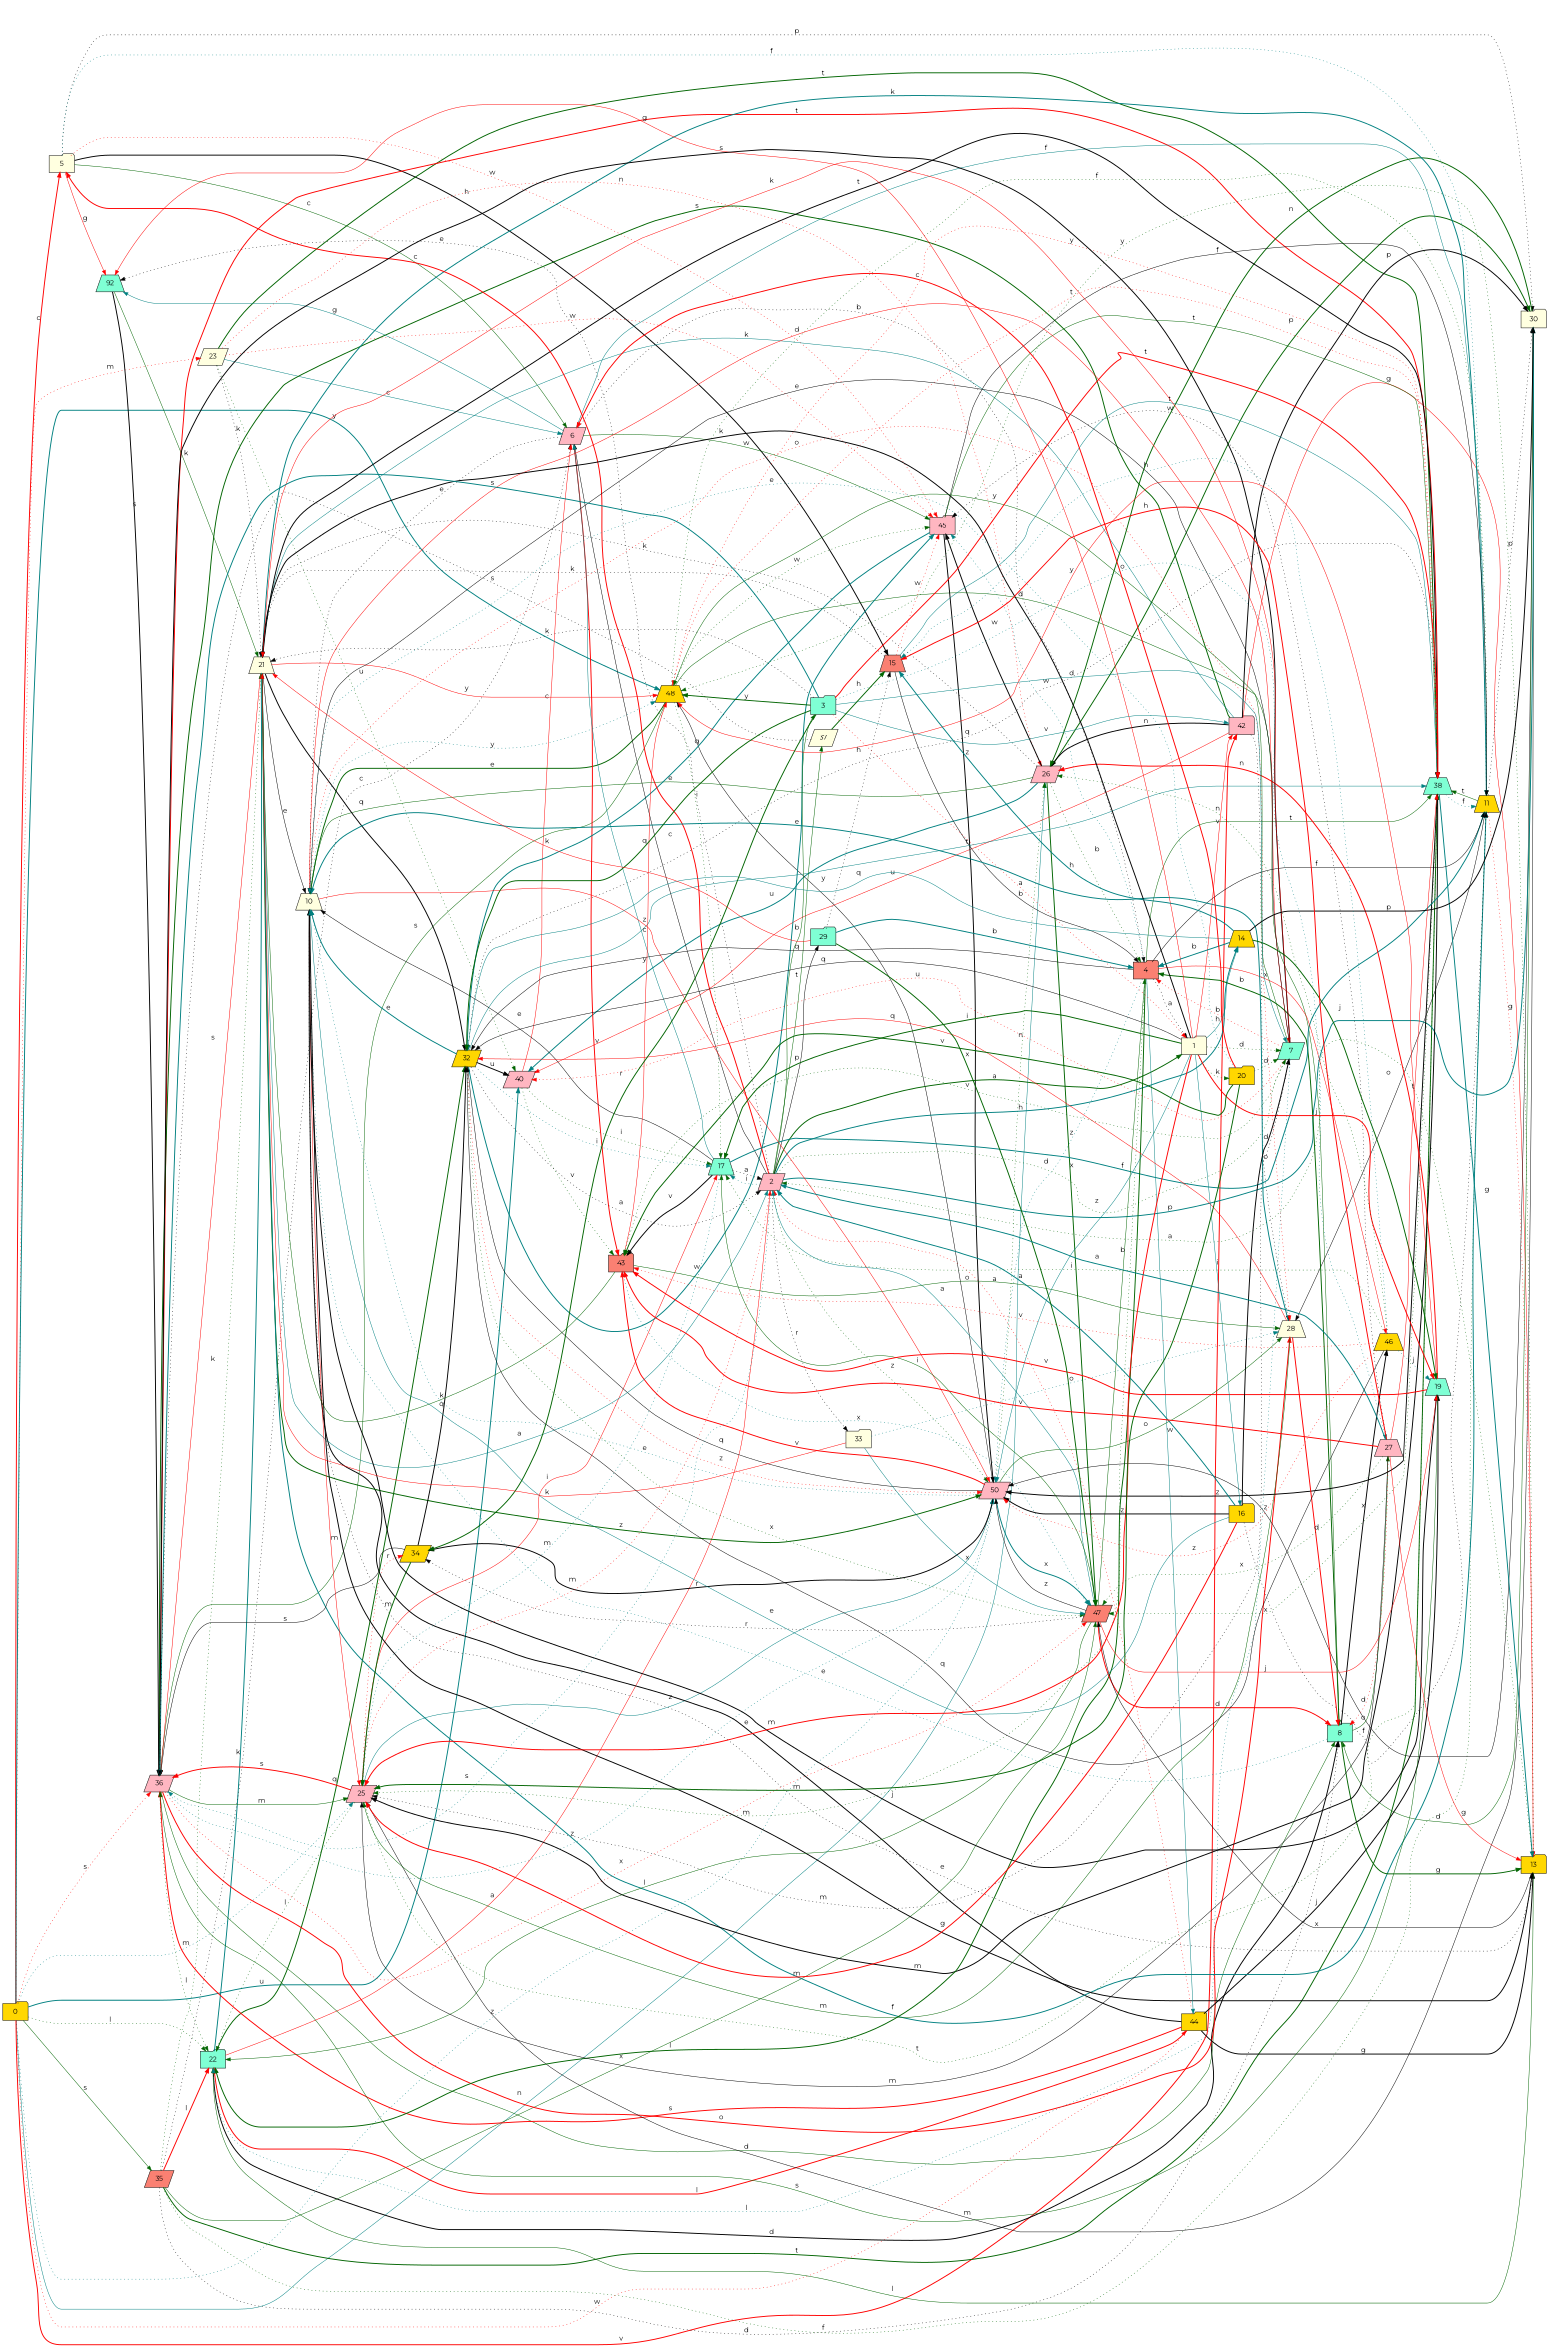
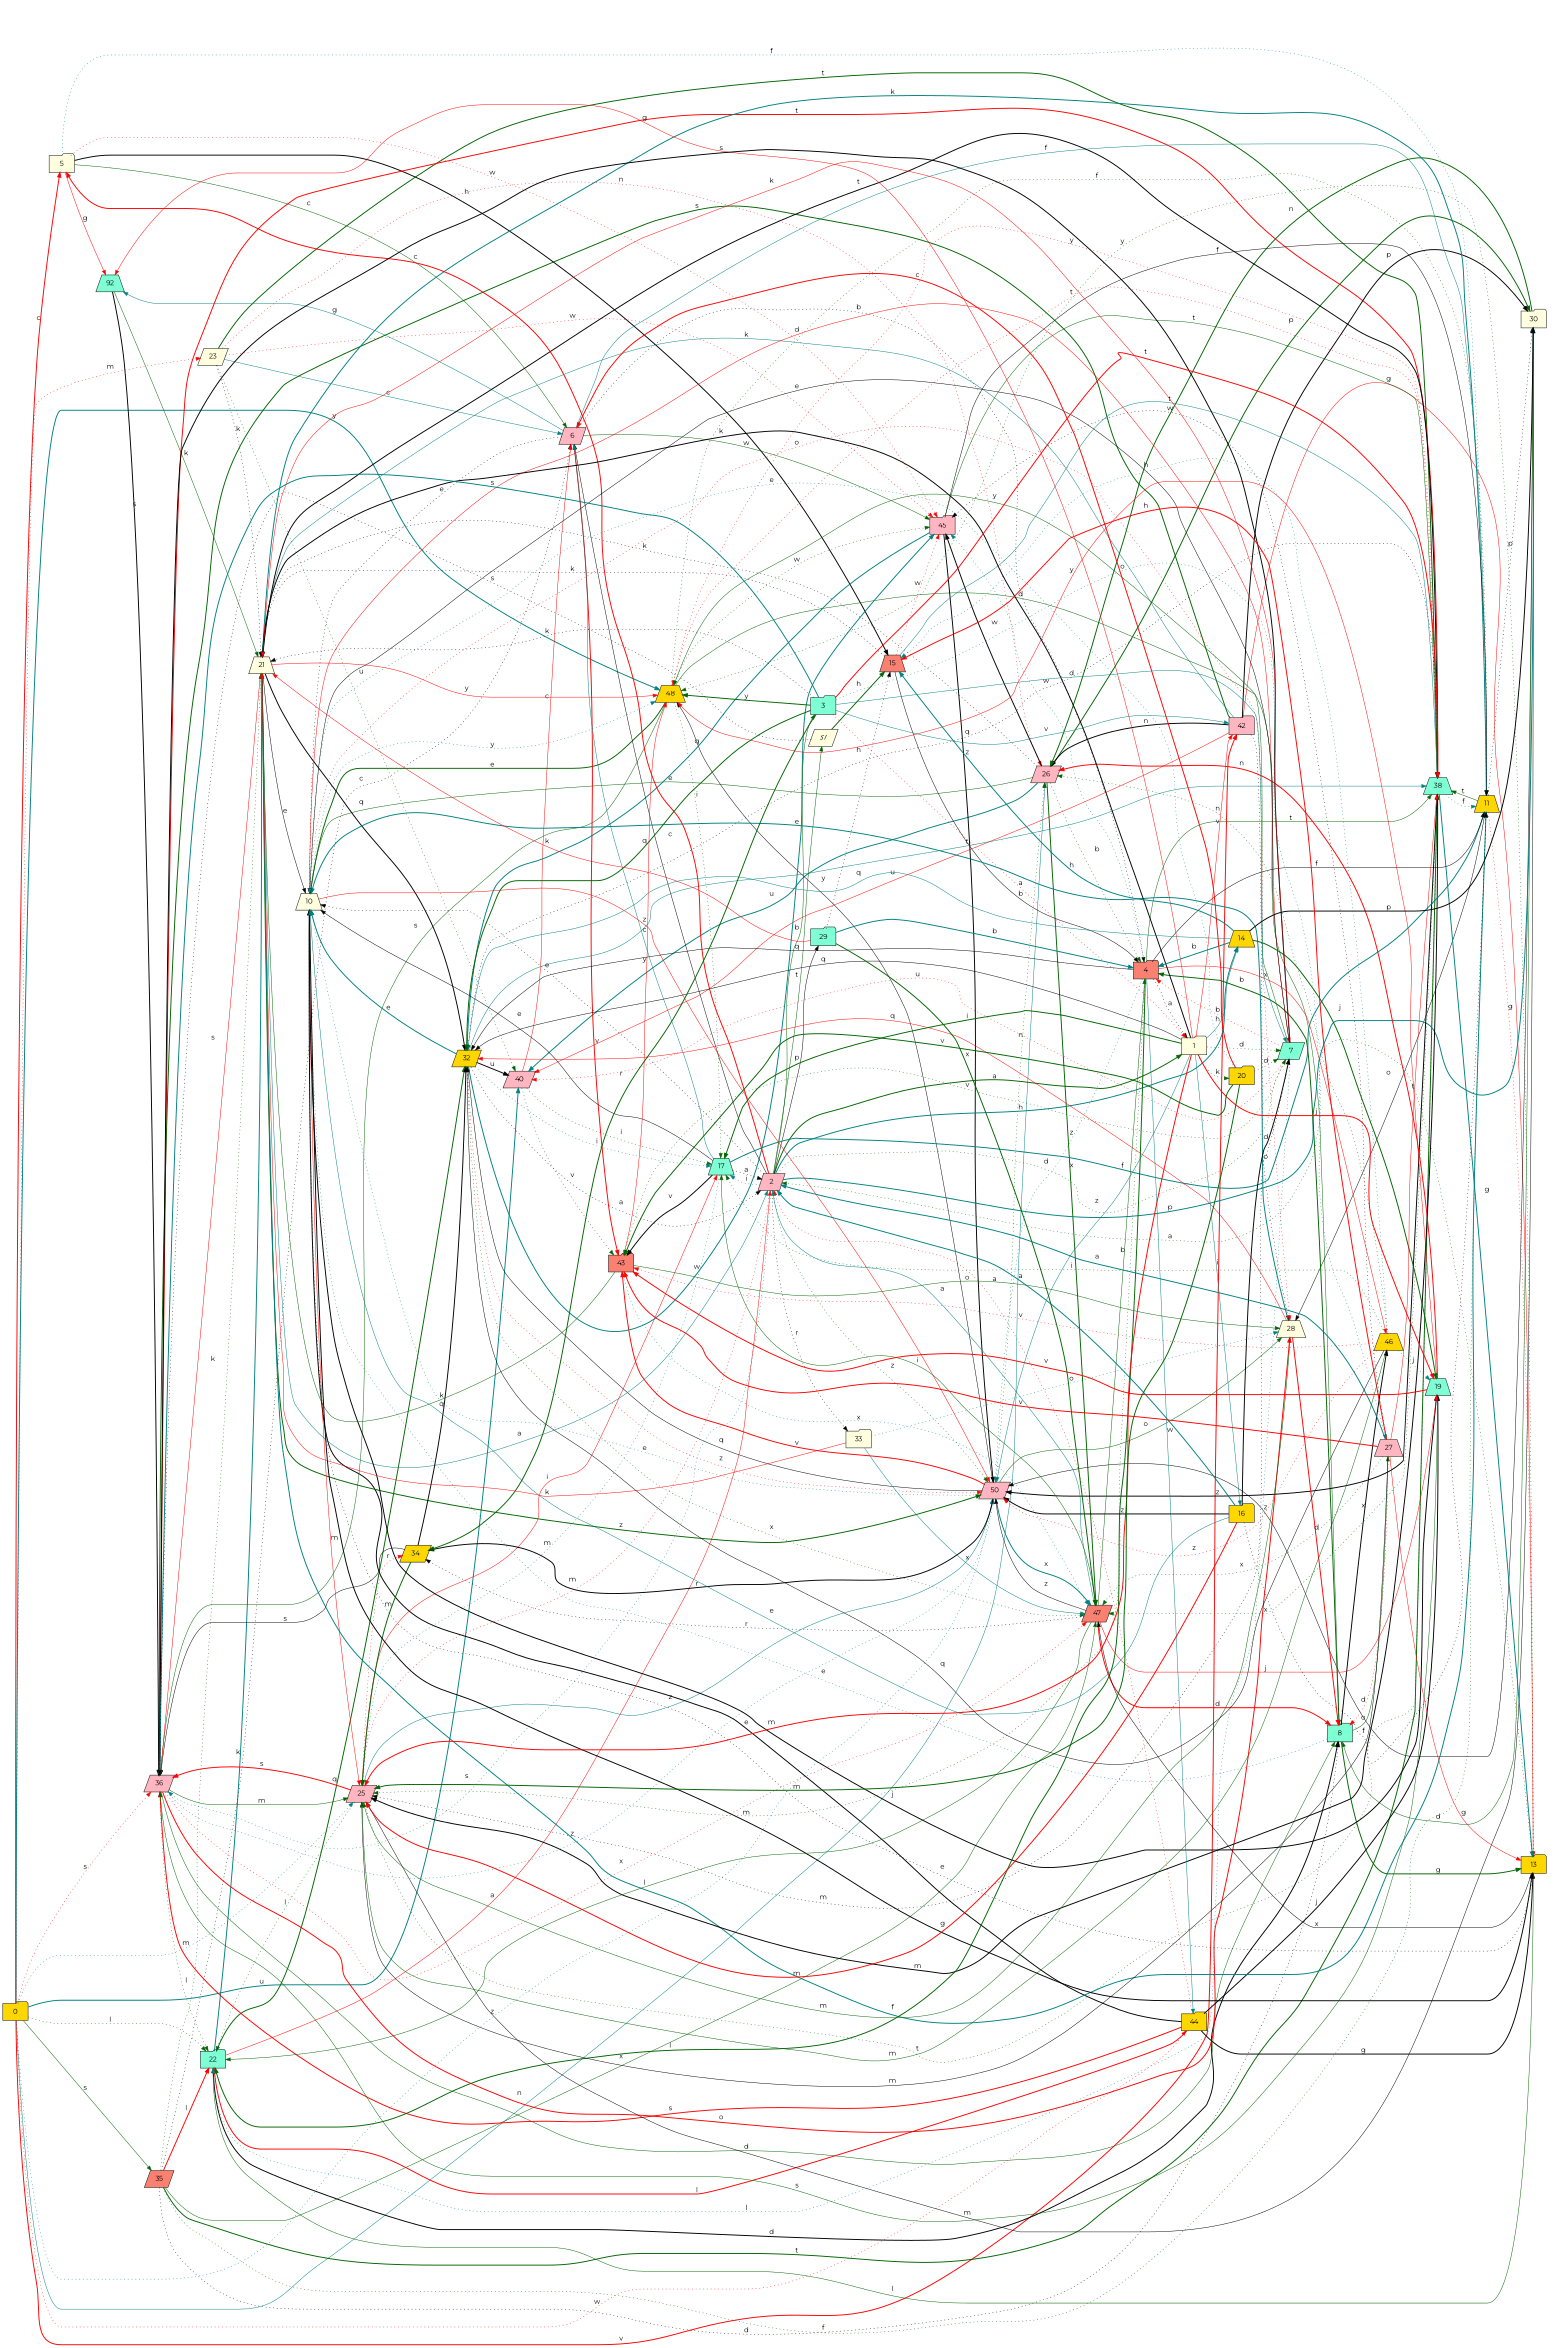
(869, 35) -> none
(618, 476) -> (568, 989)
none -> (994, 2007)
